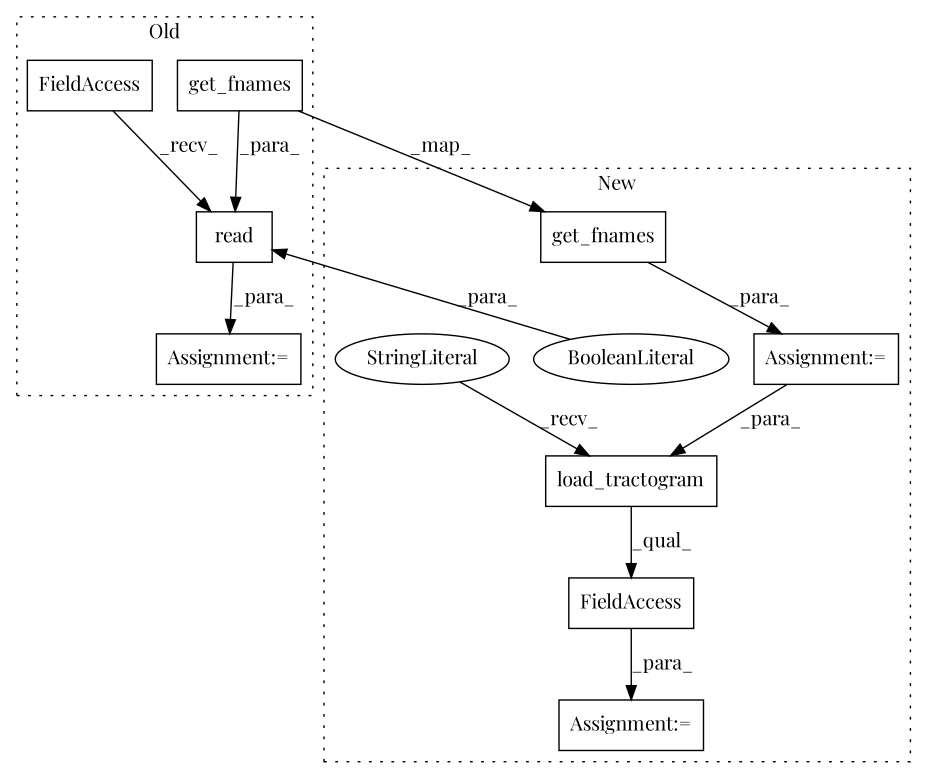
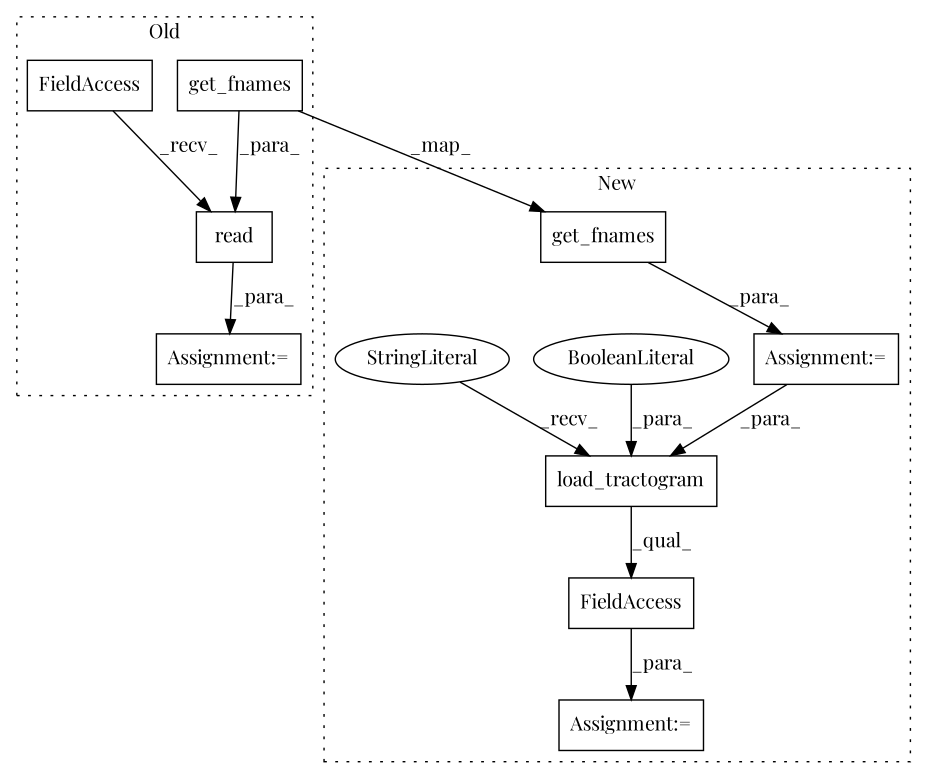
(428, 297) -> (631, 413)
